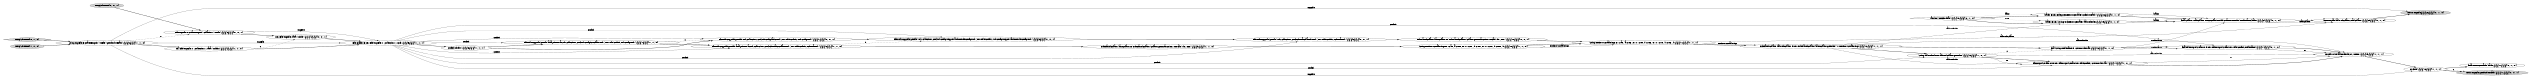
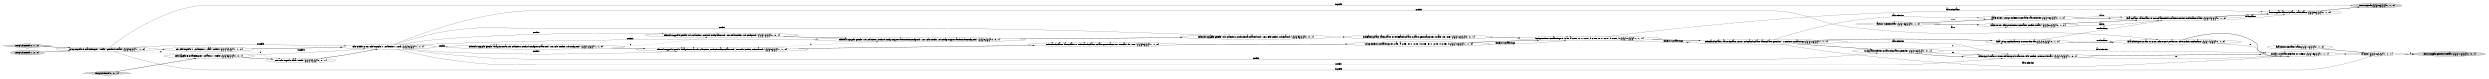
(107, 6) -> (107, 73)
(466, 48) -> none
(2455, 68) -> (2342, 51)
(2426, 69) -> (2377, 54)
